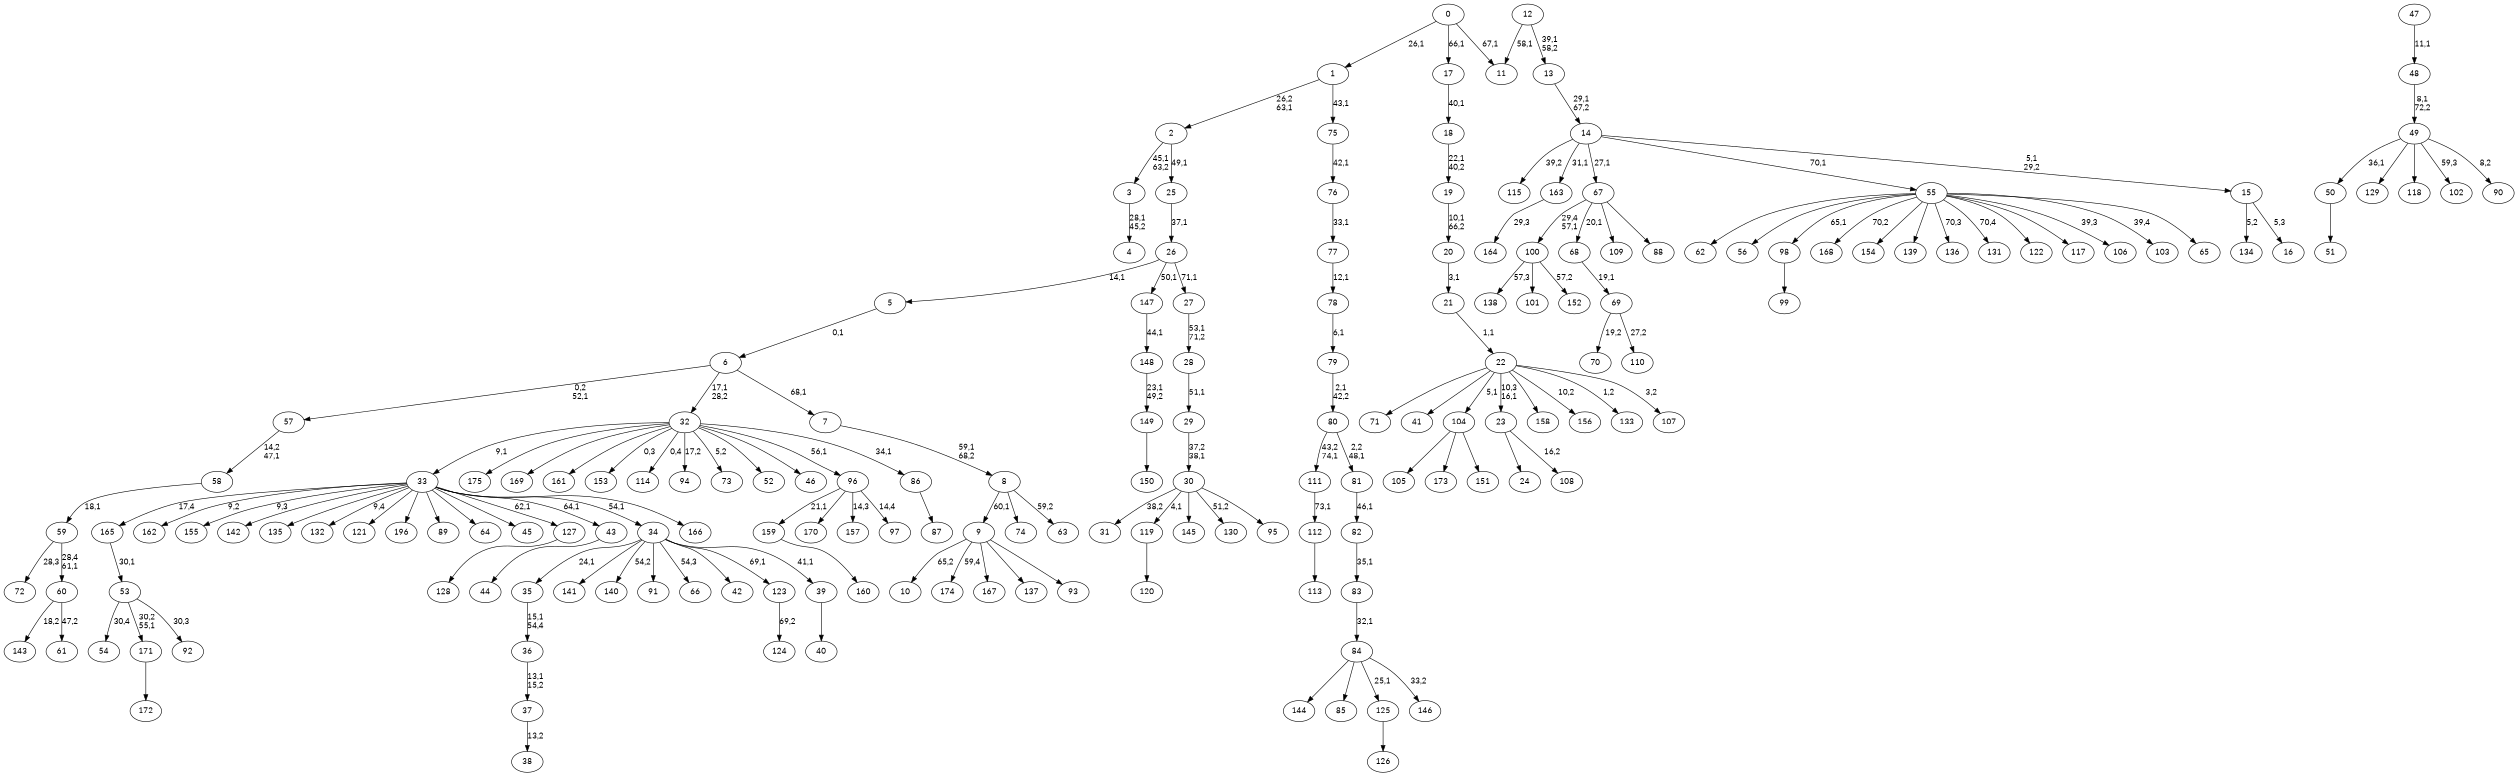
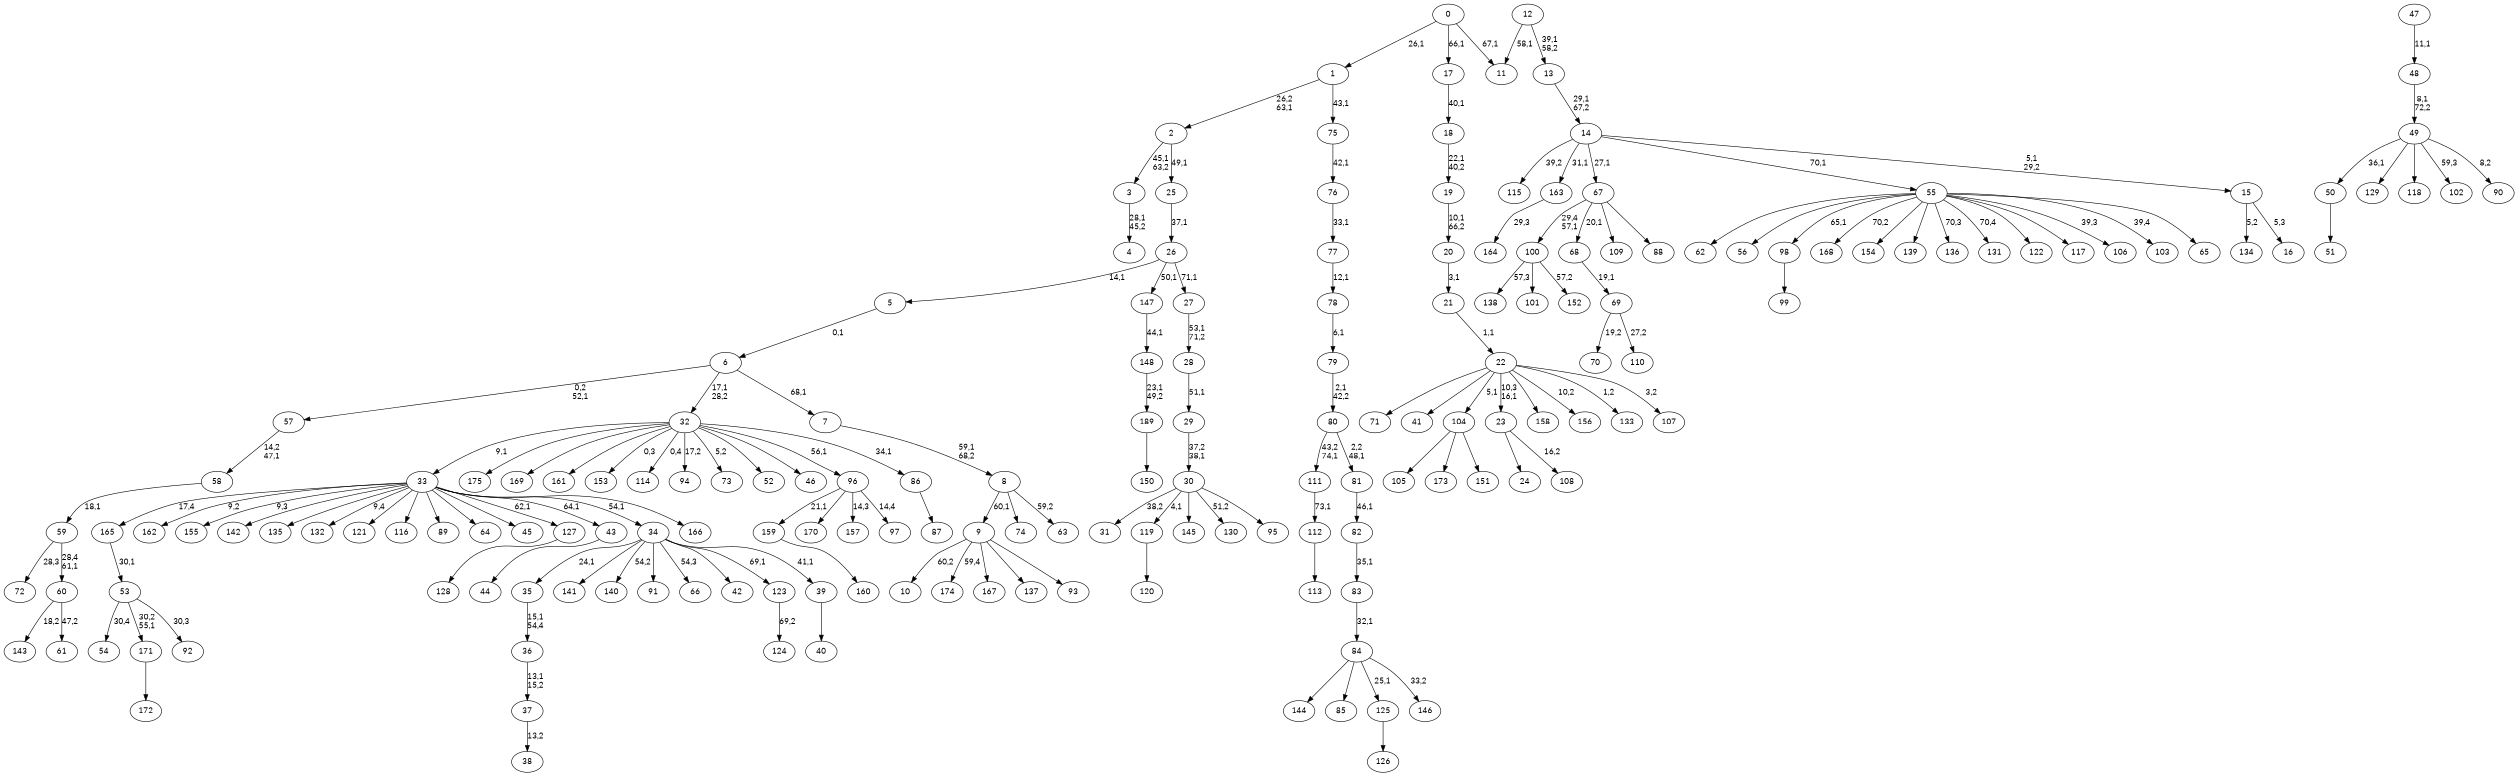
(1147, 422) -> (1147, 422)
(401, 533) -> (401, 533)
(946, 562) -> (946, 562)
